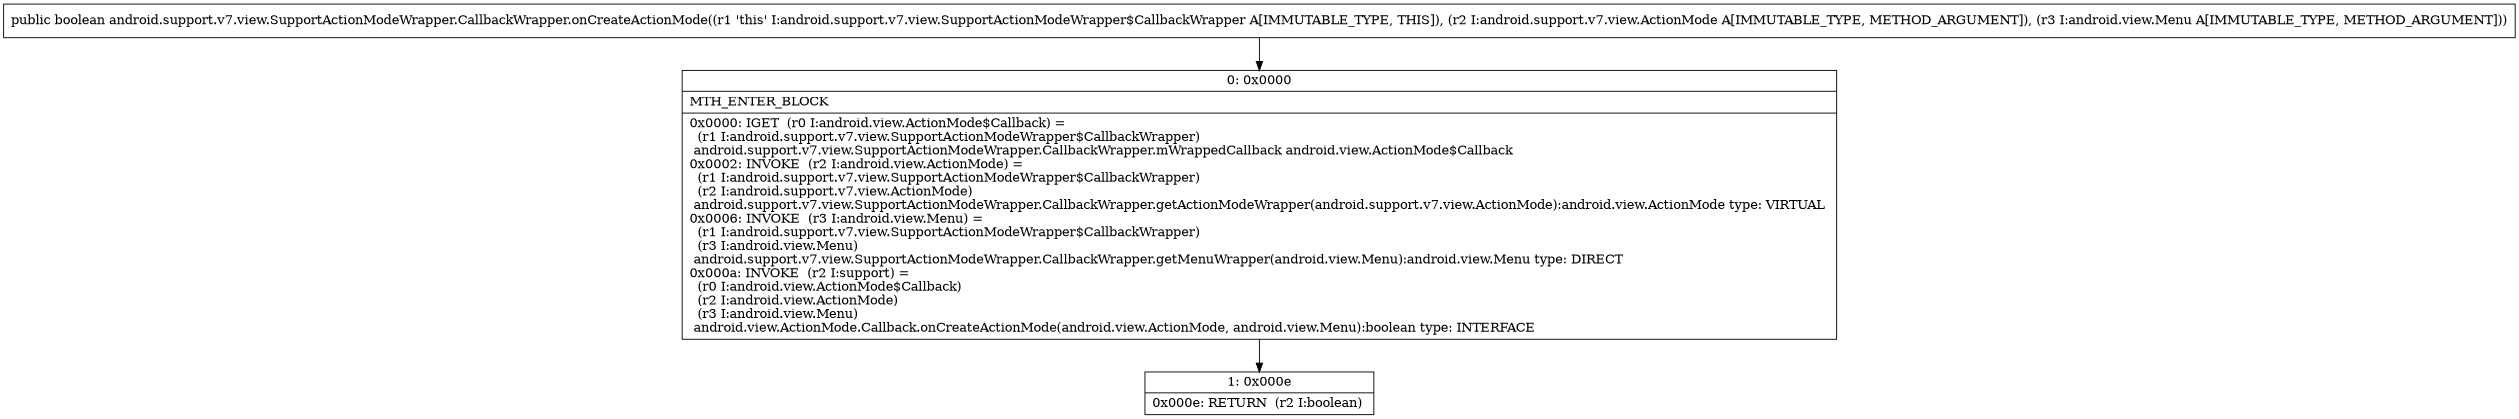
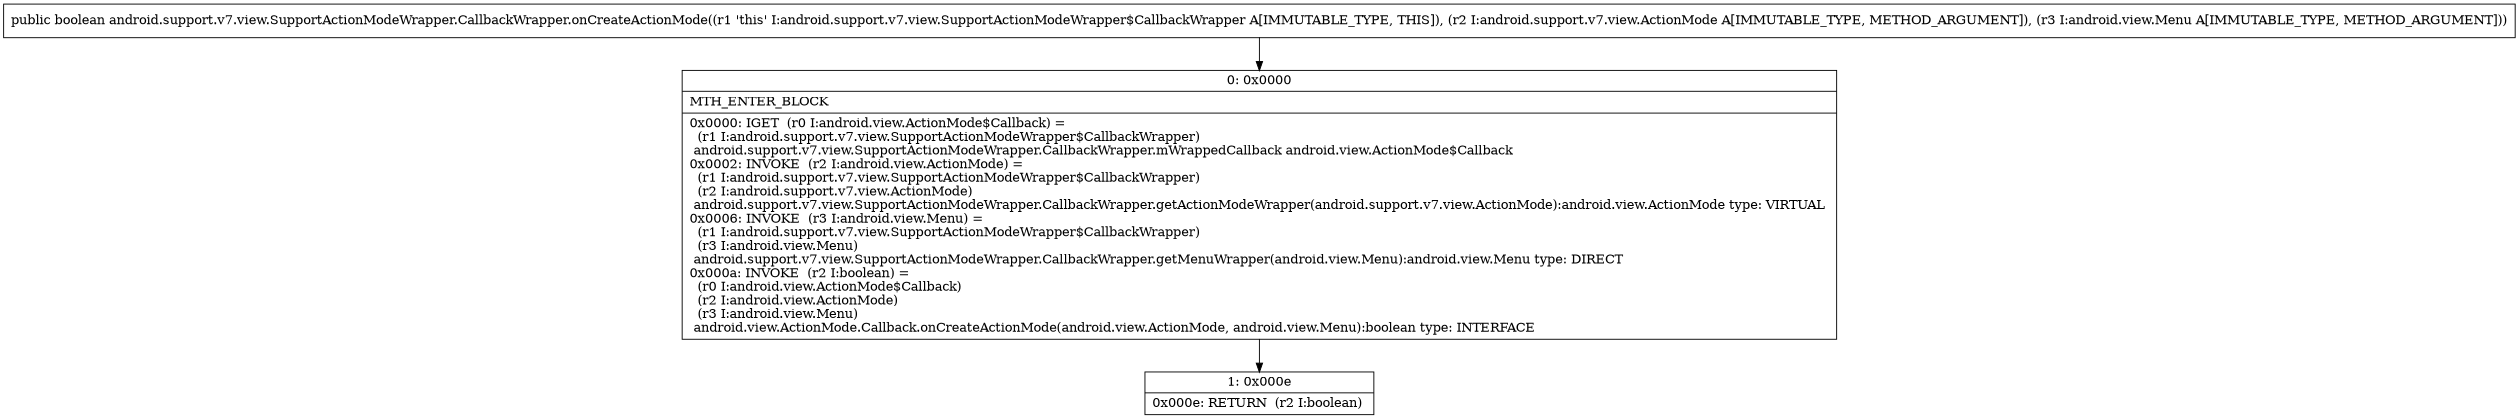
(802, 273) -> (802, 273)
